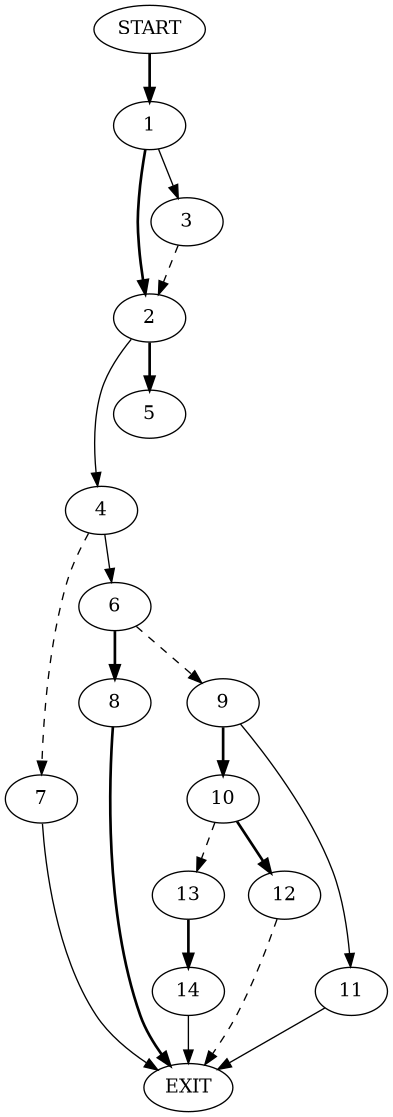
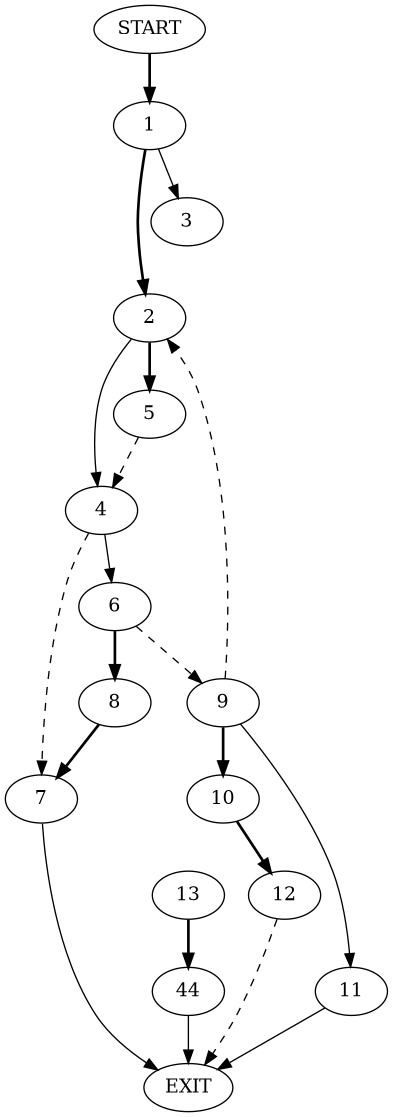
(171, 264) -> (223, 510)
none -> (129, 456)
(208, 841) -> none
(115, 895) -> (82, 746)
(188, 991) -> (188, 991)
